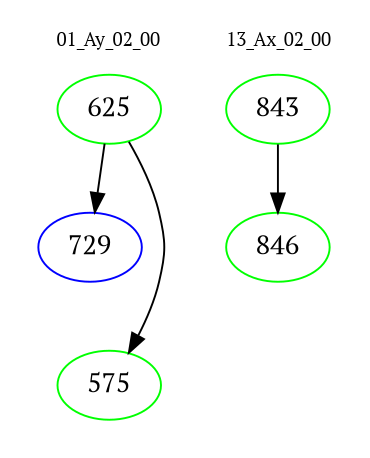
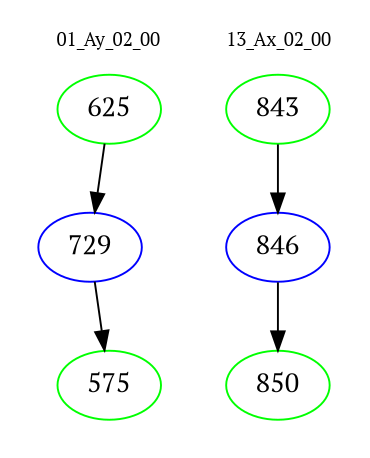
(164, 237) -> (98, 306)
(278, 247) -> (278, 247)
none -> (278, 385)
